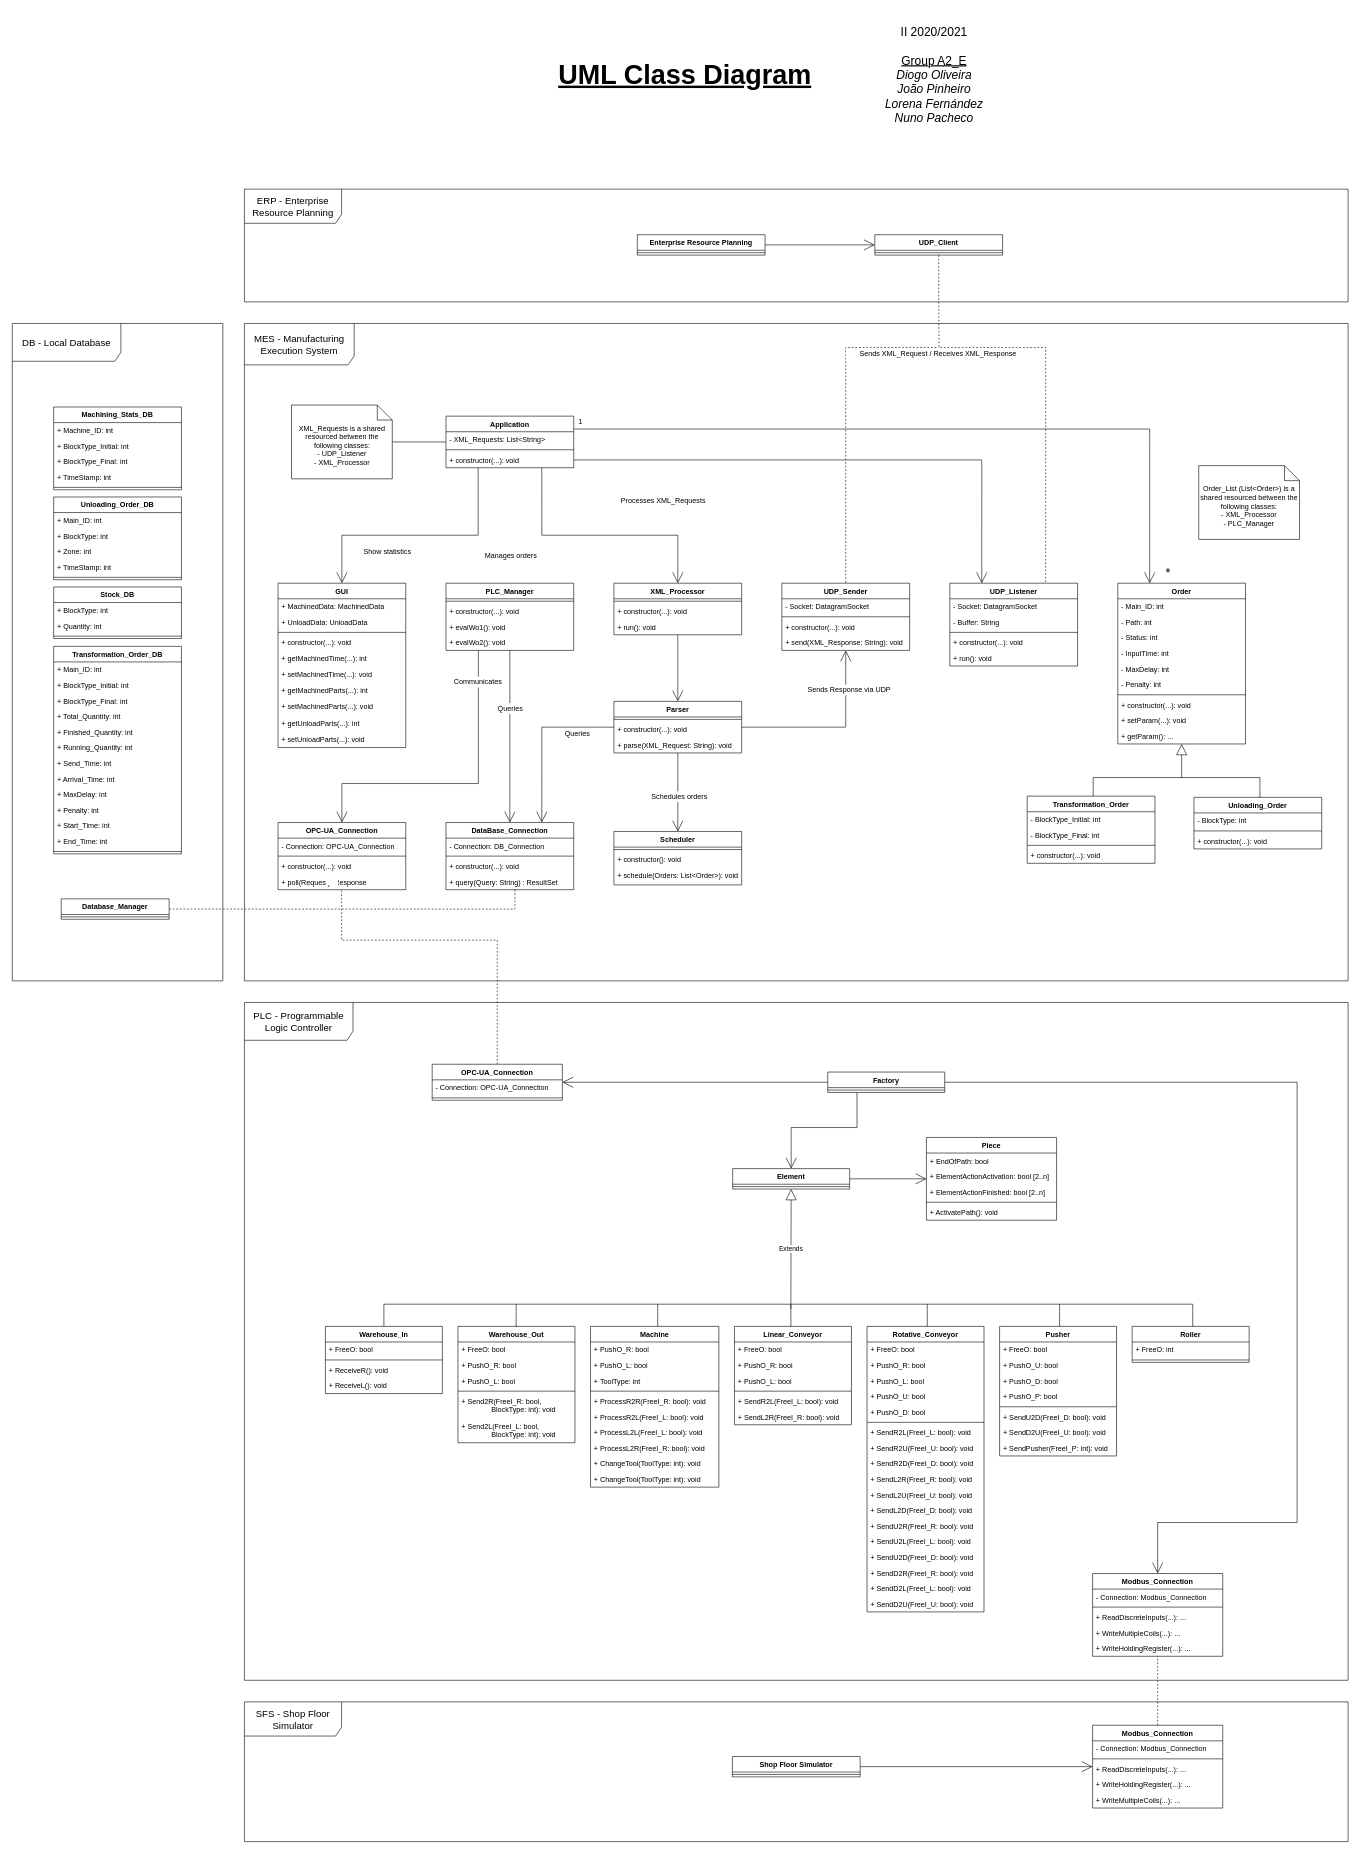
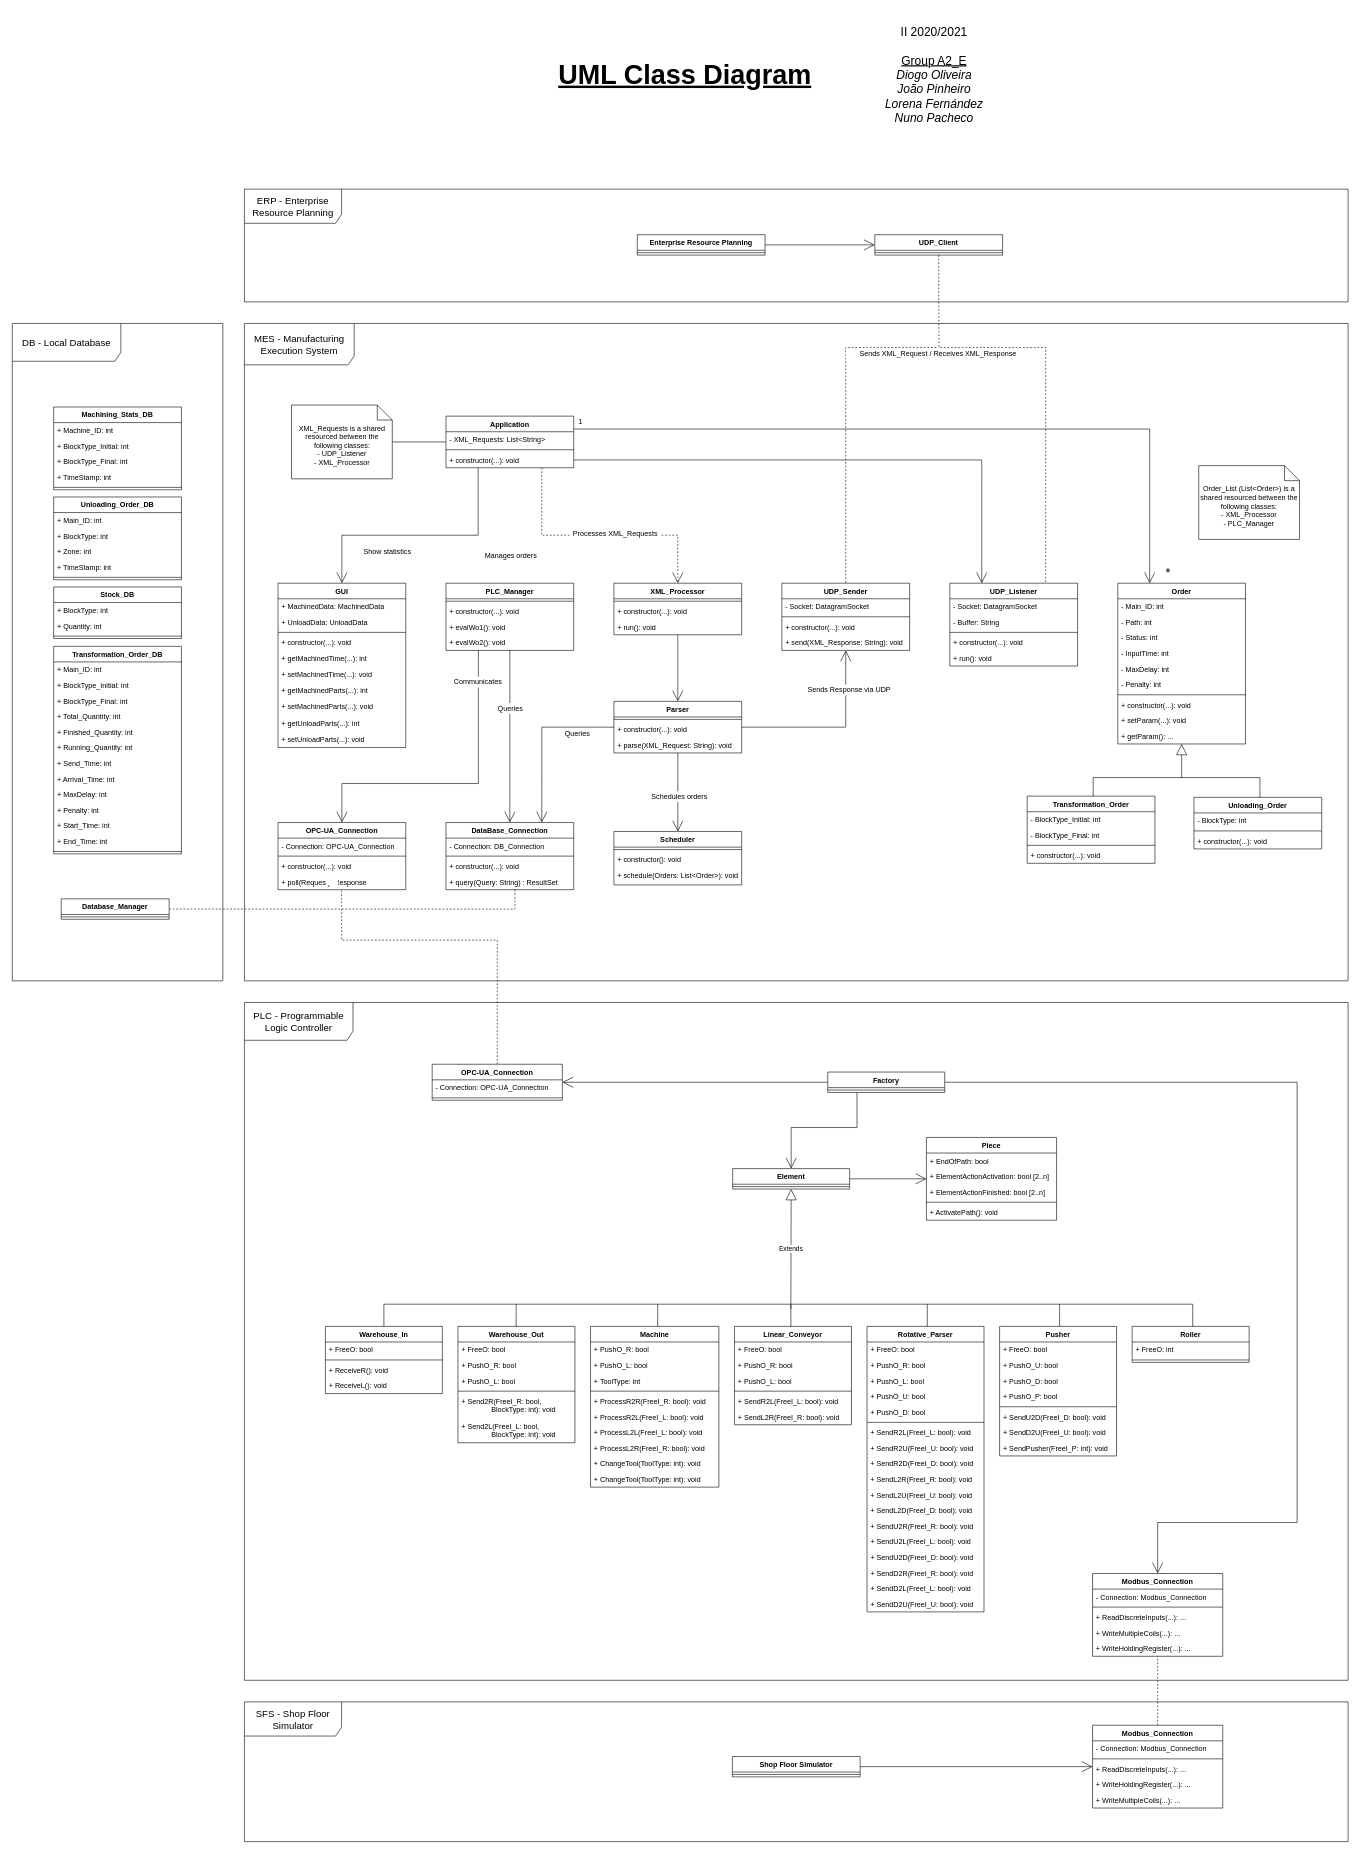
(663, 501) -> (615, 534)
(592, 535) -> (592, 535)
(926, 1334) -> (926, 1334)
